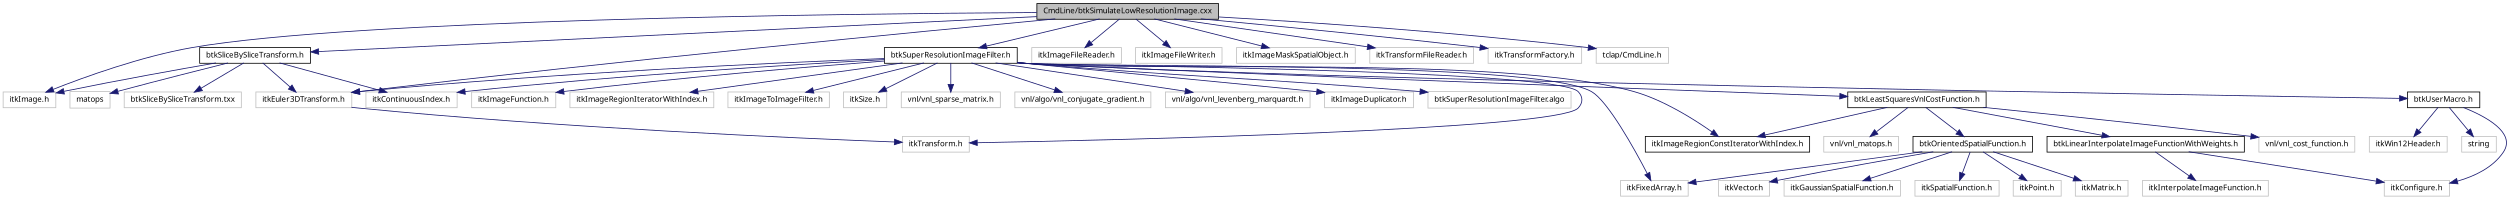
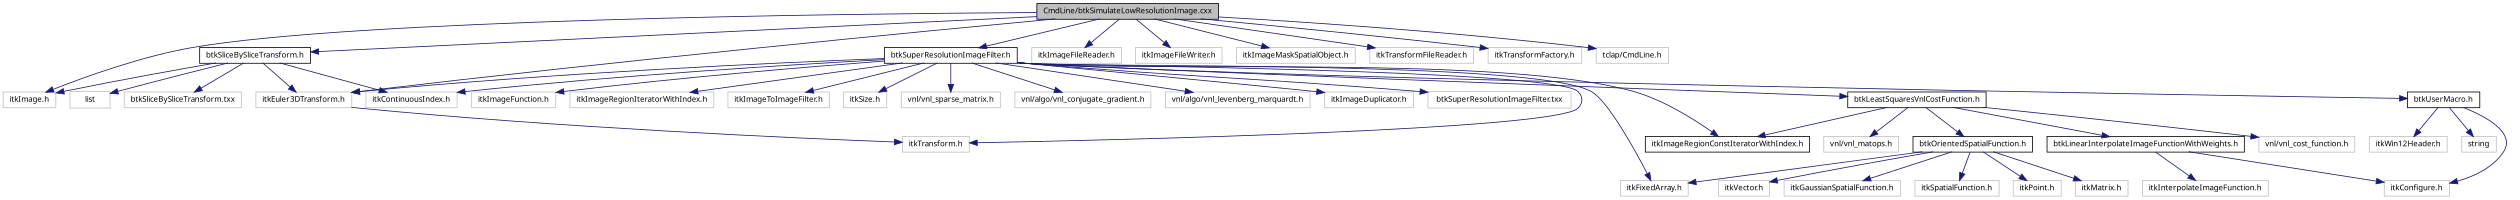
(90, 100) -> (90, 100)
(1500, 100) -> (1500, 100)
